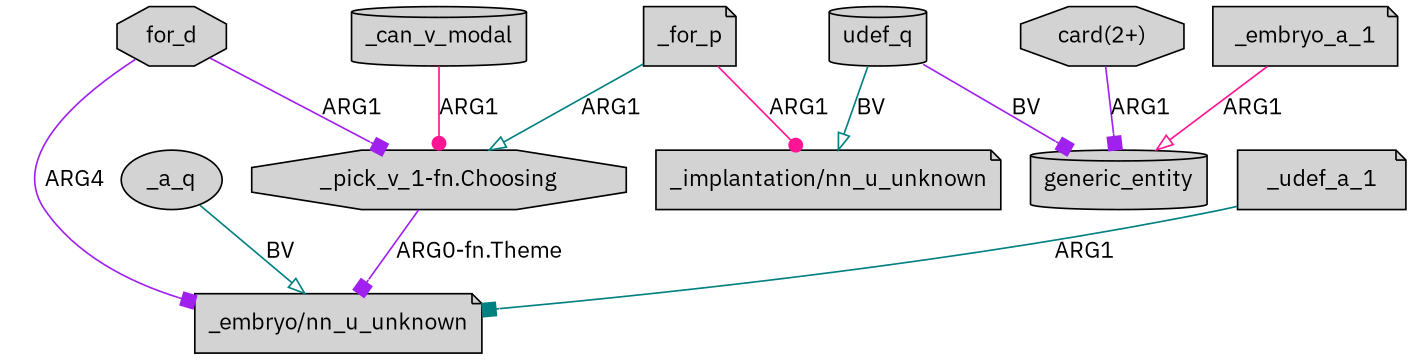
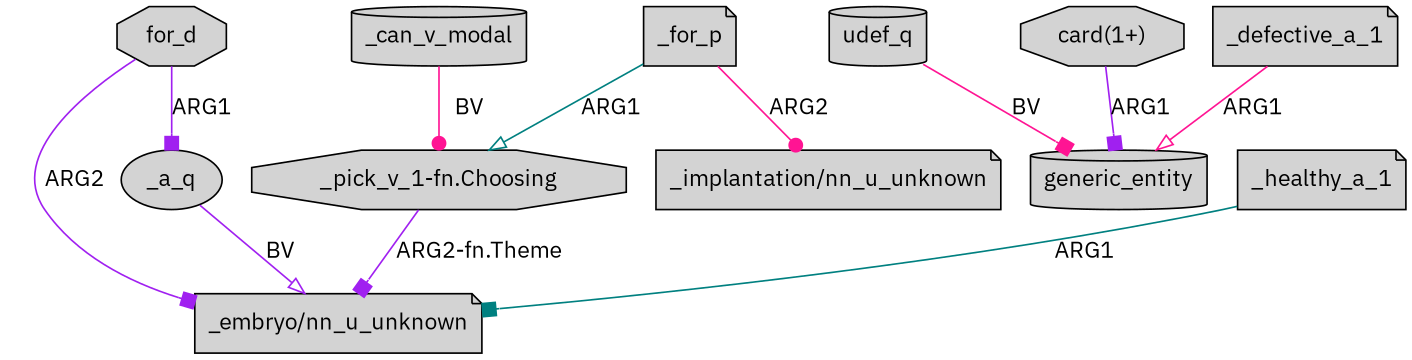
(1102, 36) -> (1102, 36)
(1305, 36) -> (1305, 36)
(290, 100) -> (172, 100)
(856, 100) -> none
(989, 103) -> (989, 103)
(470, 108) -> (470, 108)
(800, 108) -> (800, 108)
(75, 180) -> (75, 180)
(1322, 180) -> (1322, 180)
(246, 244) -> (246, 244)
(479, 252) -> (479, 252)
